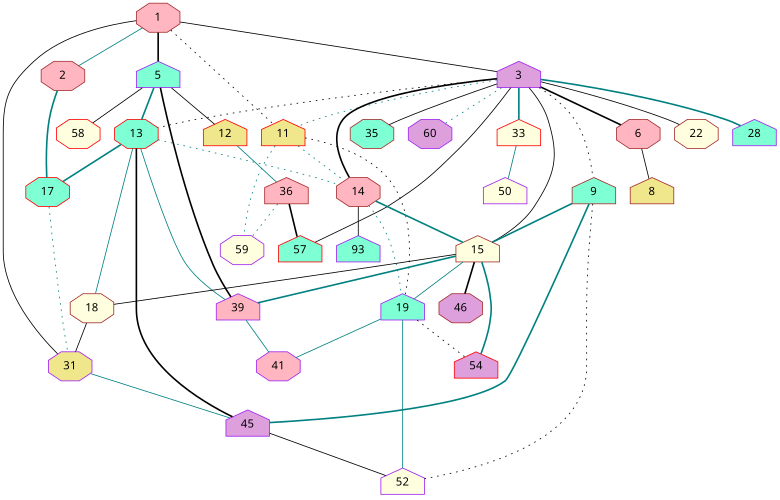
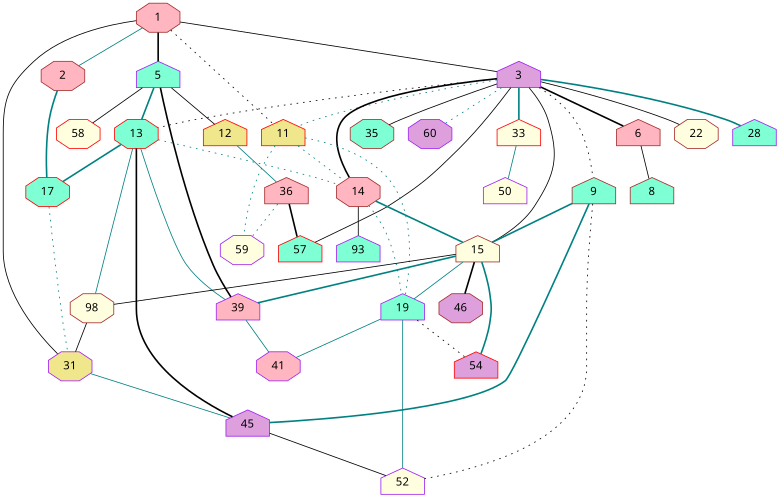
(638, 134) -> (638, 134)
(396, 190) -> (396, 190)
(652, 192) -> (652, 192)
(92, 308) -> (92, 308)
